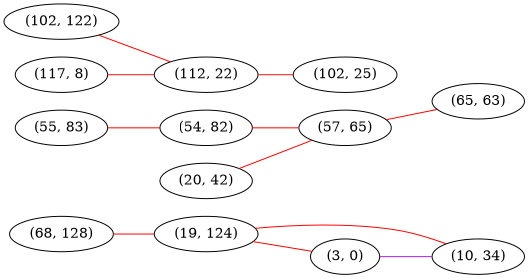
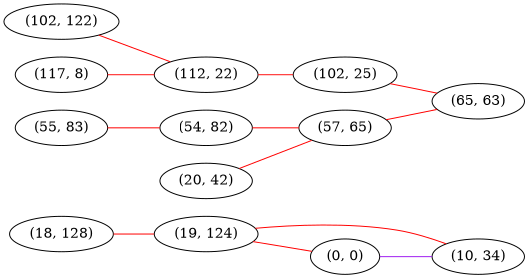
none -> (414, 88)
(61, 234) -> (61, 234)
(345, 257) -> (345, 257)
